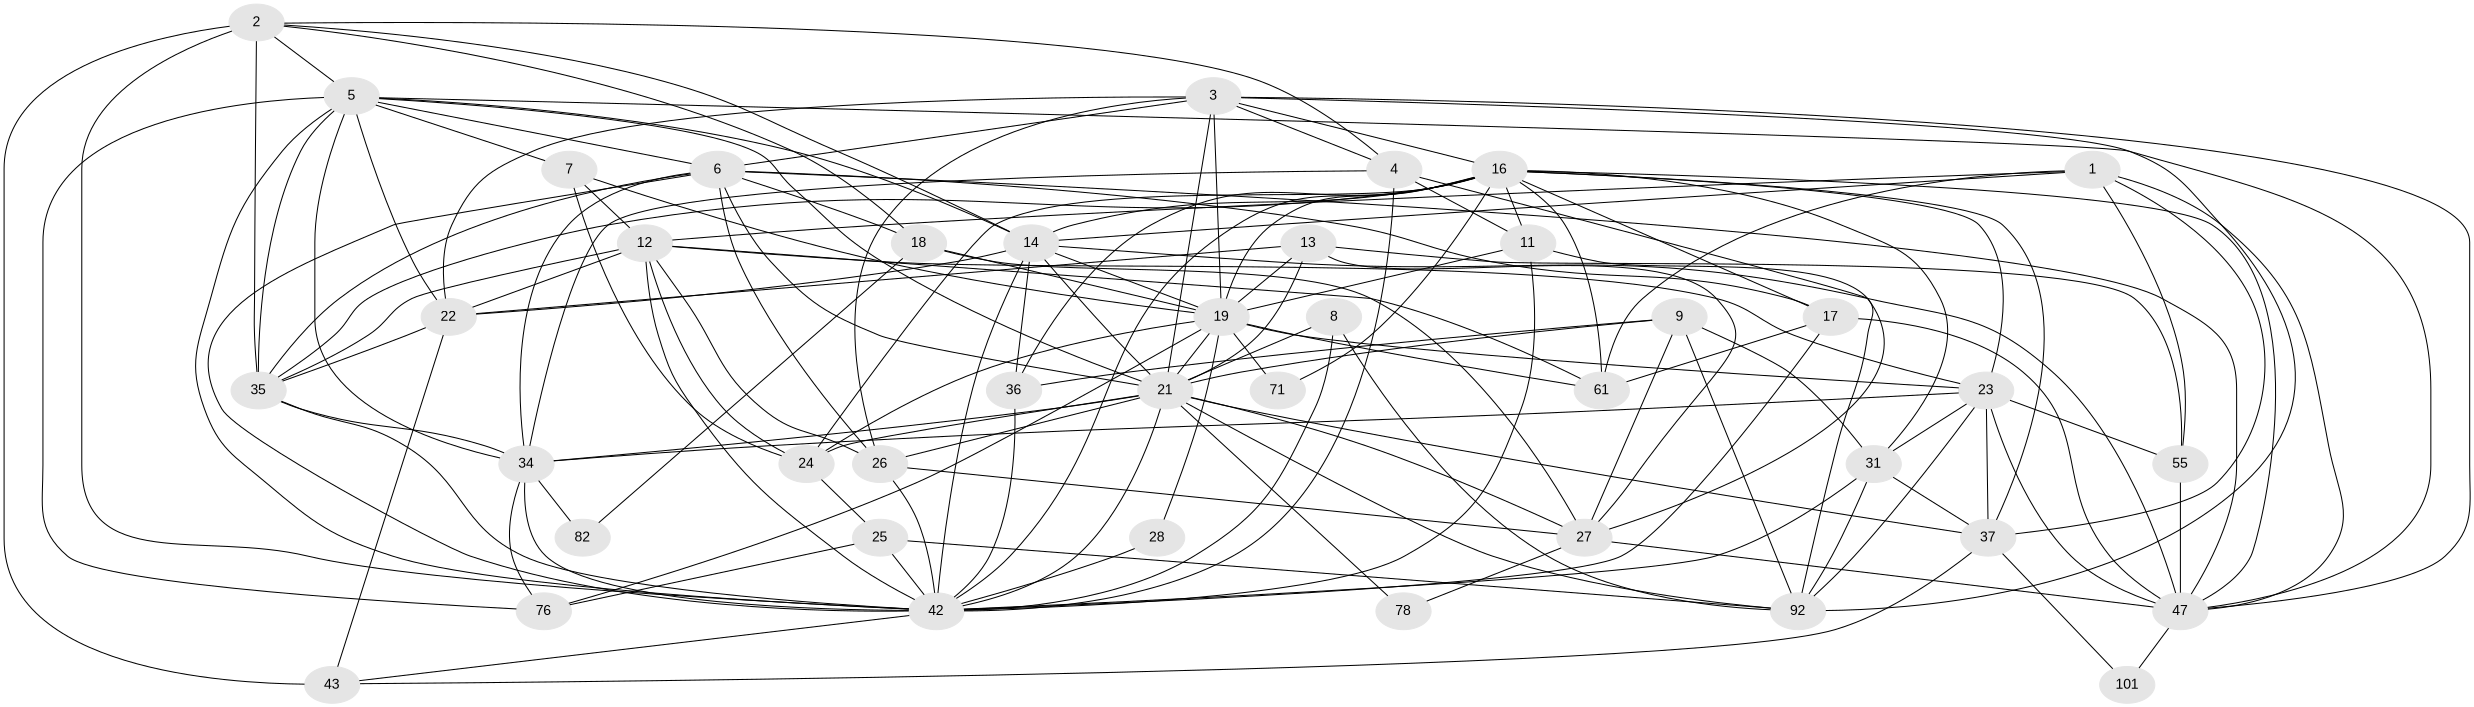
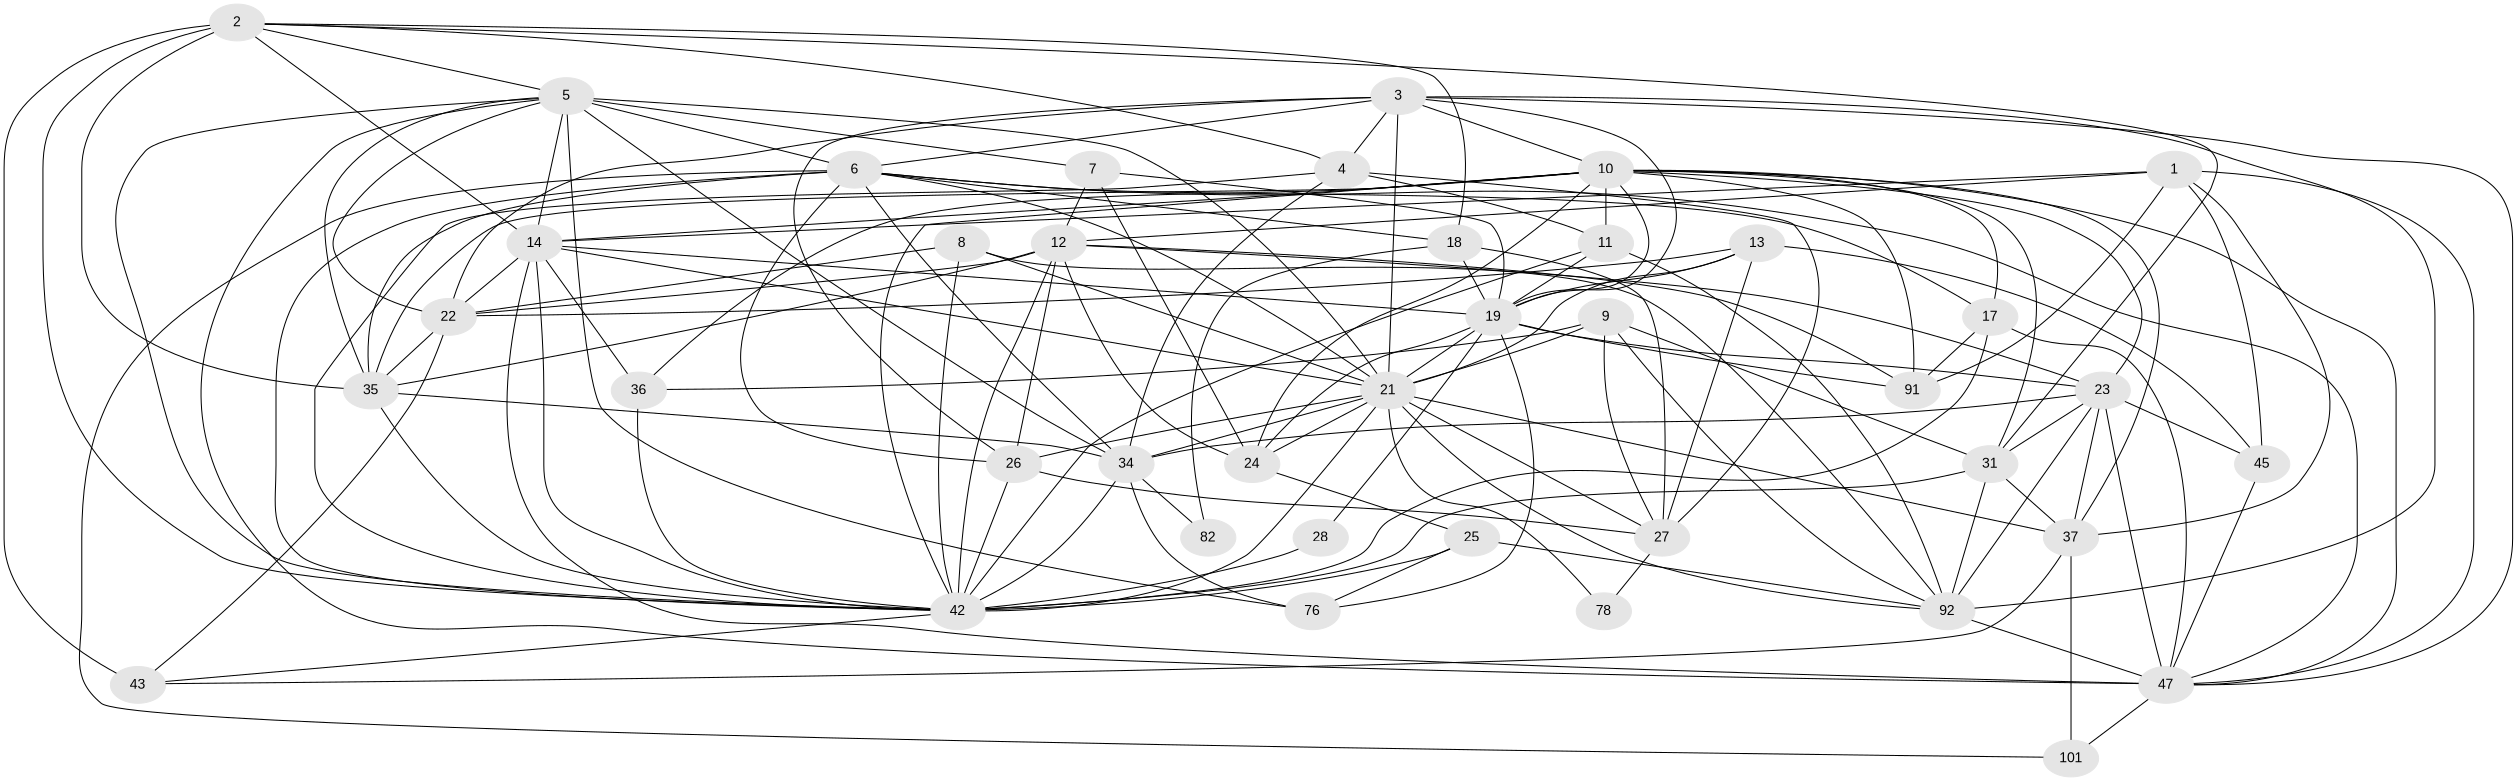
none -> (1427, 69)
(1500, 170) -> (1606, 170)
none -> (705, 280)
(1278, 390) -> none
(1602, 390) -> (1913, 390)
(2180, 464) -> (2262, 464)
(1883, 574) -> (2057, 648)
none -> (520, 729)
